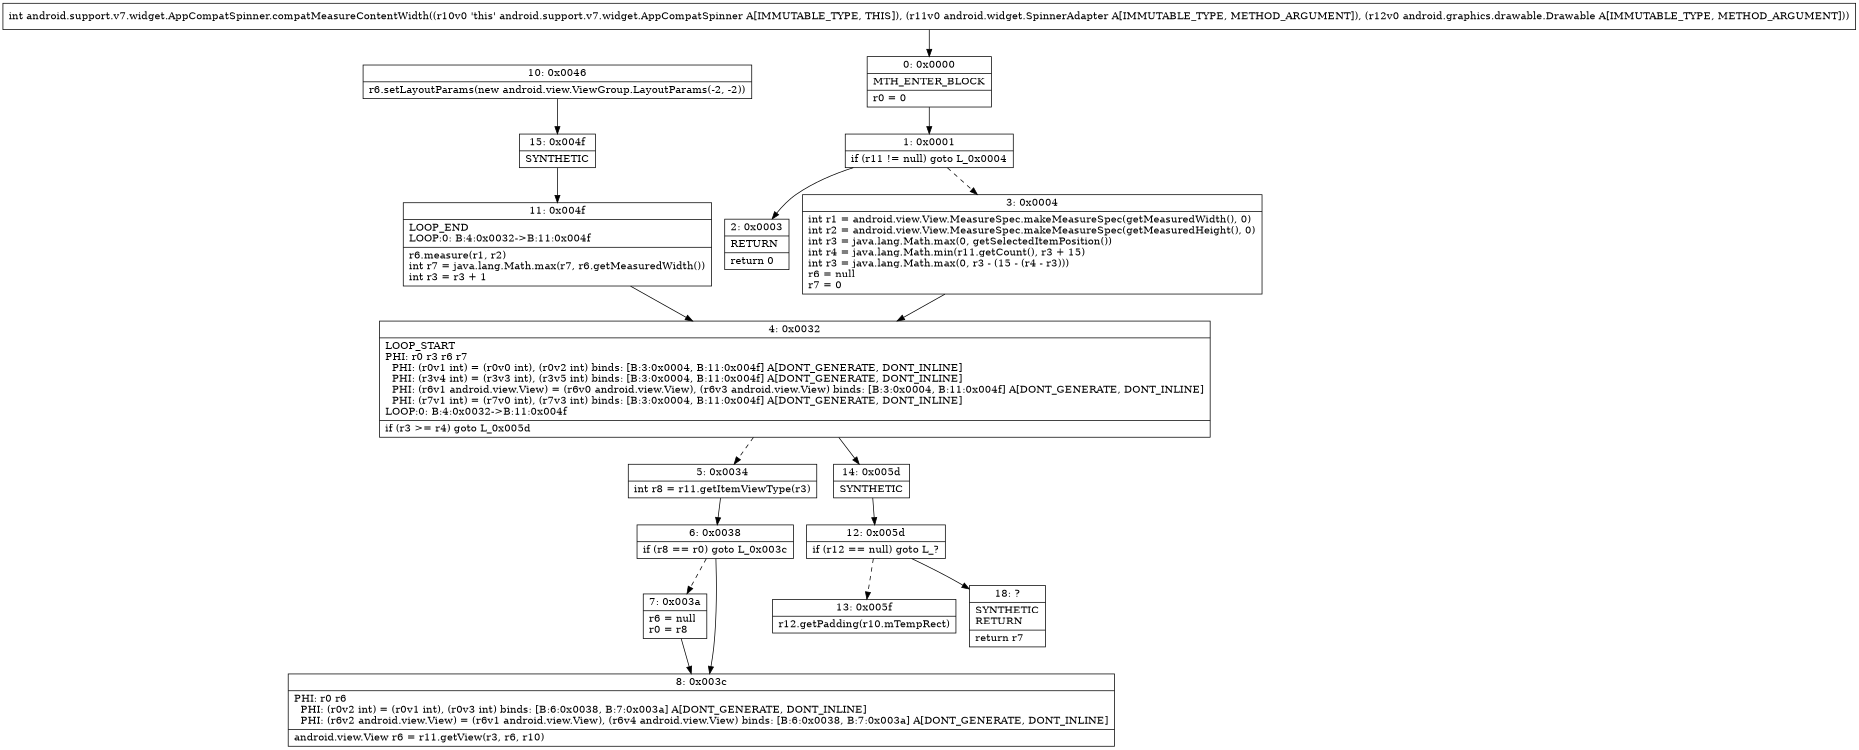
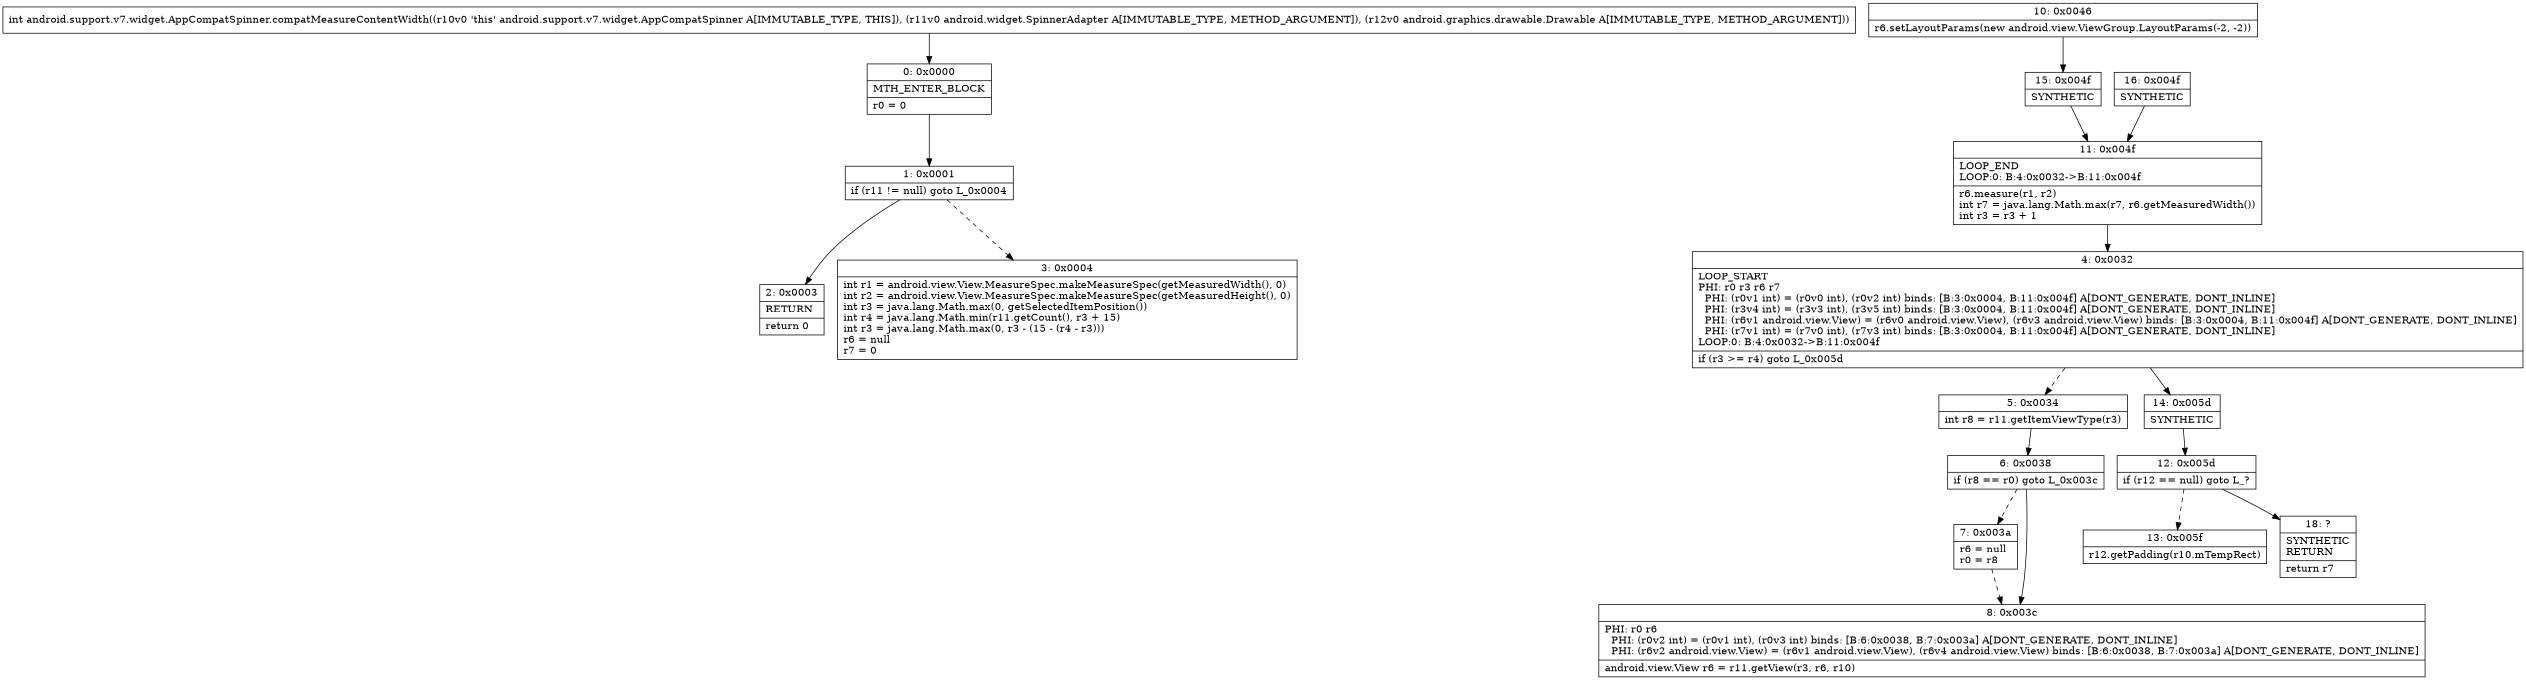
none -> (2152, 89)
(924, 306) -> none
(685, 653) -> (1996, 583)
